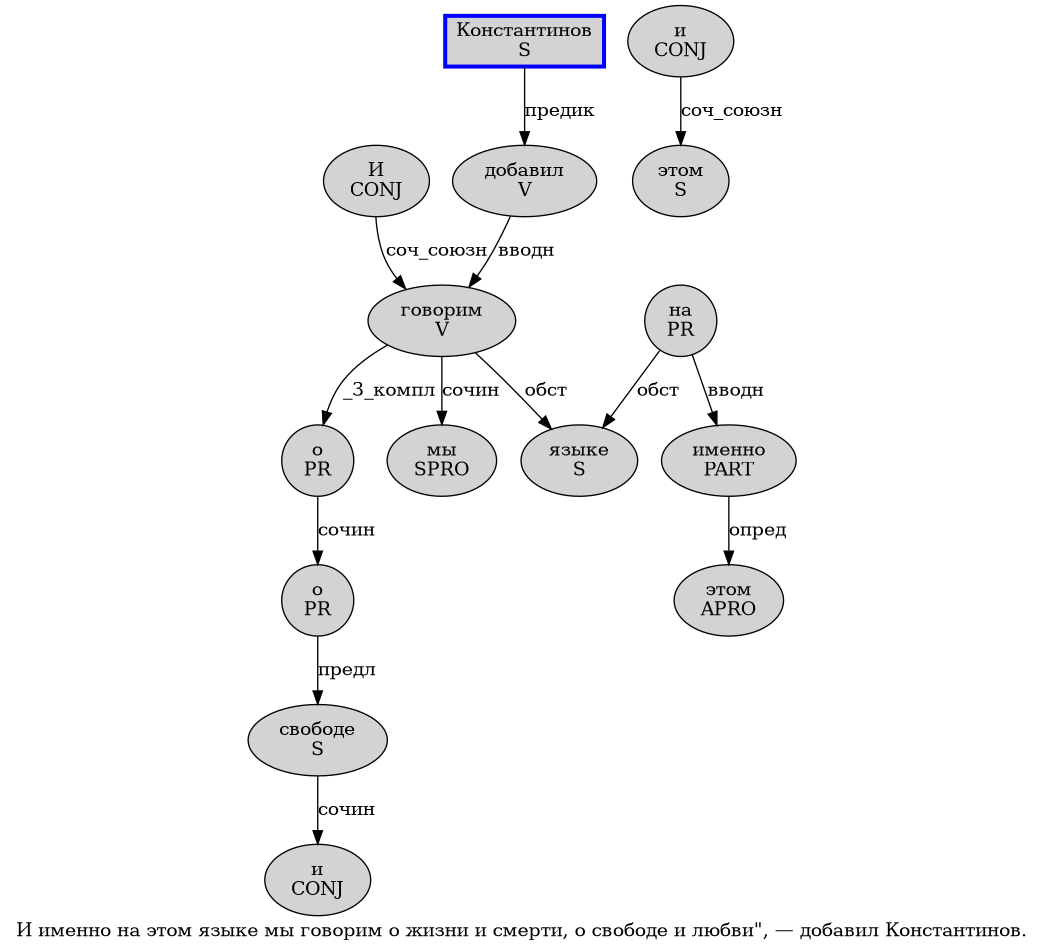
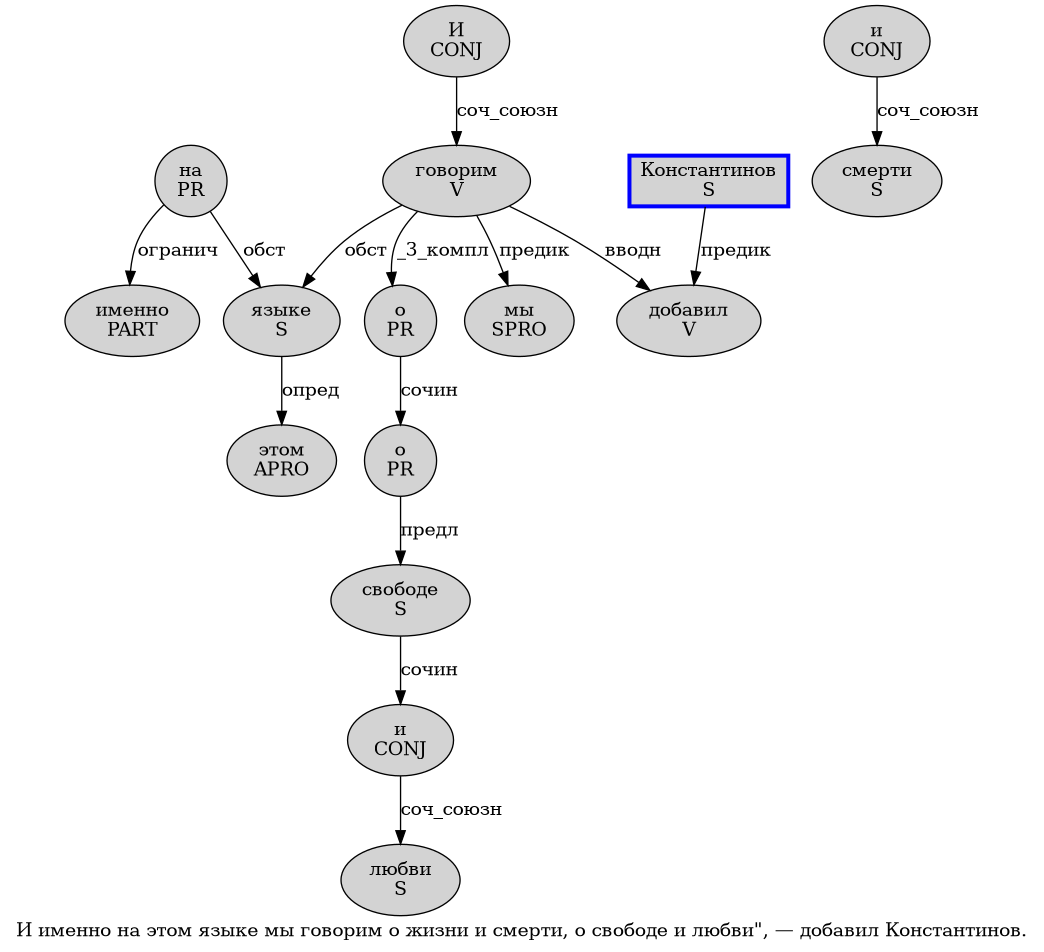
(681, 181) -> (877, 181)
(495, 247) -> (576, 241)
(471, 391) -> (535, 251)
(736, 391) -> (178, 251)
(729, 524) -> (282, 384)
none -> (401, 880)
